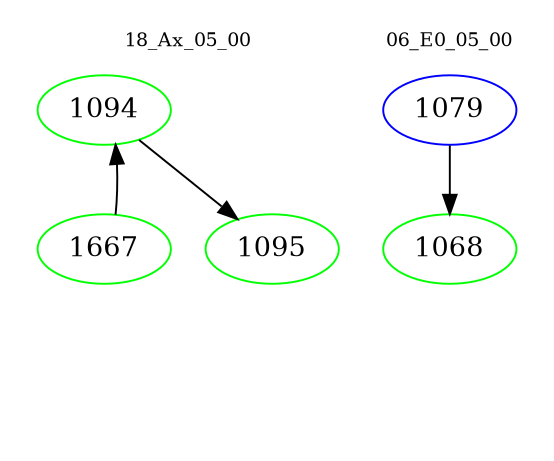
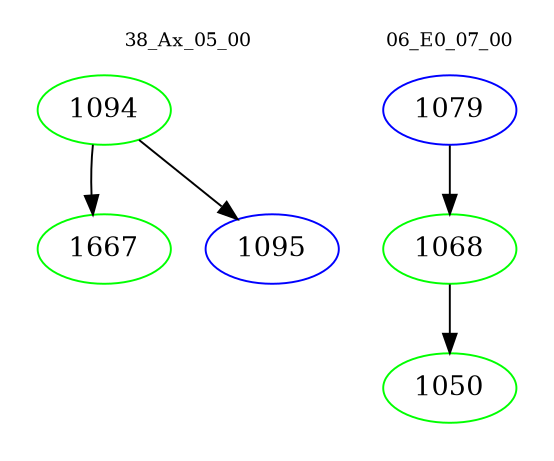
(188, 42) -> (188, 42)
(450, 42) -> (450, 42)
(117, 190) -> (91, 170)
(272, 249) -> (272, 249)
none -> (450, 388)
